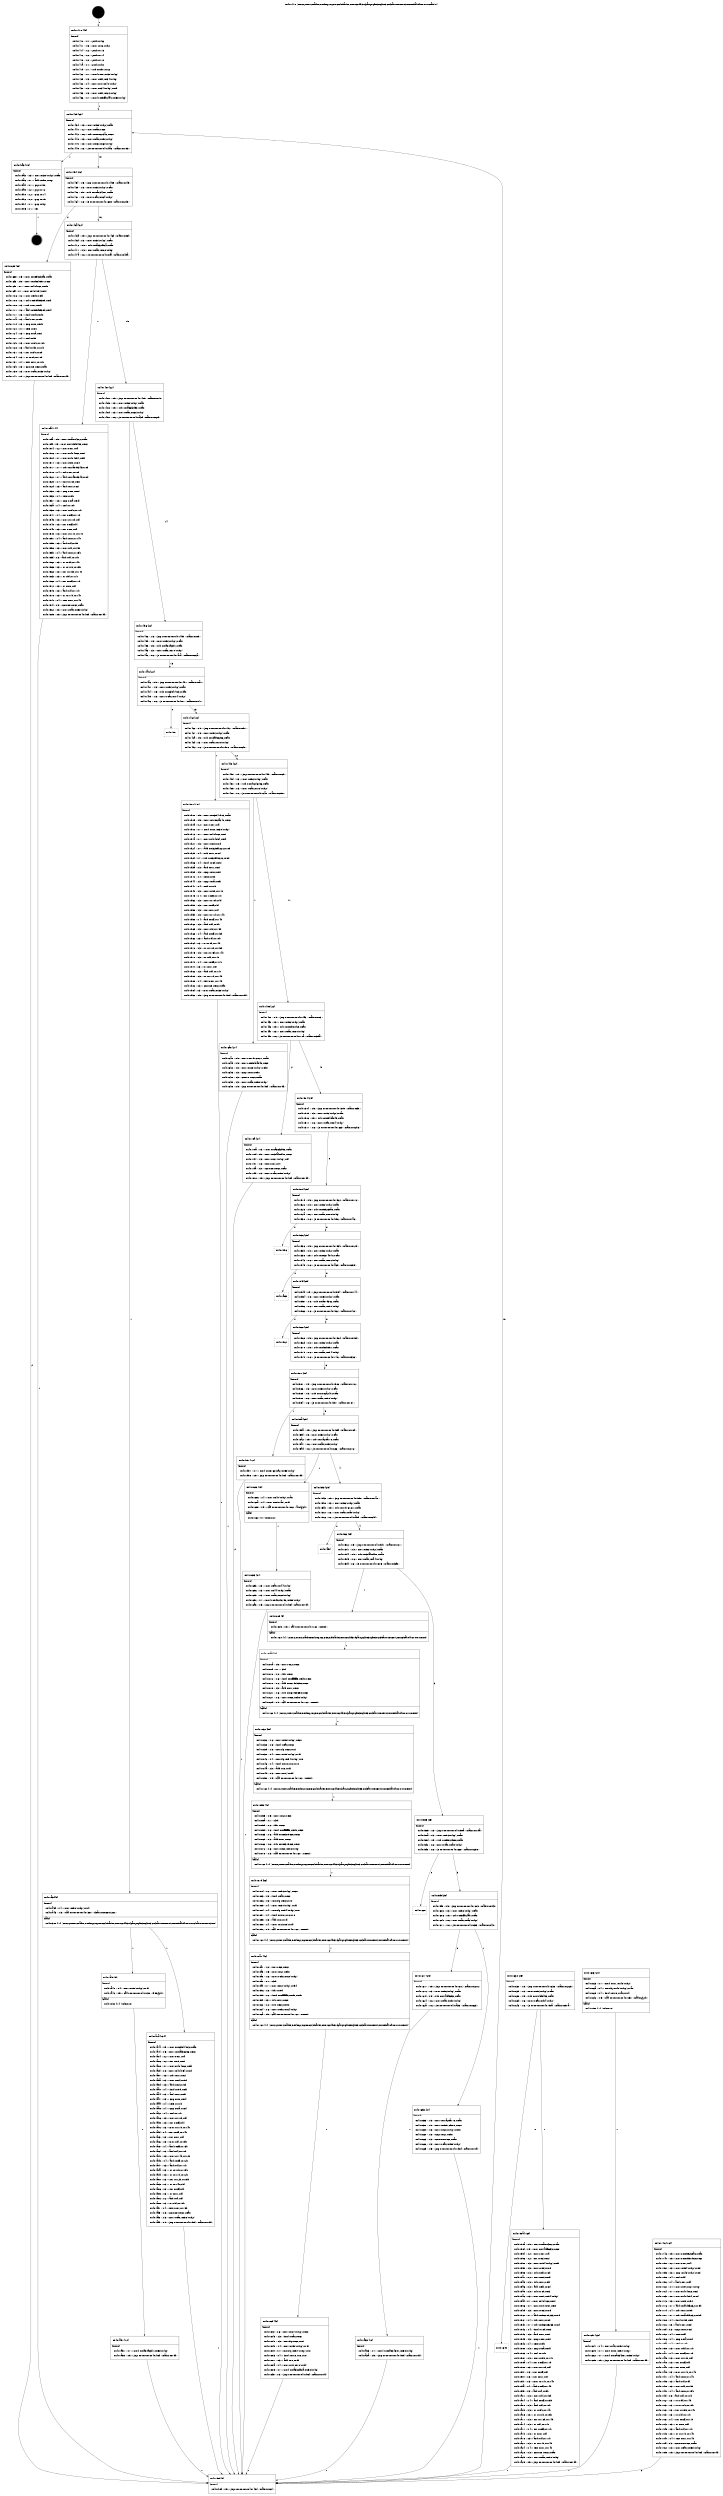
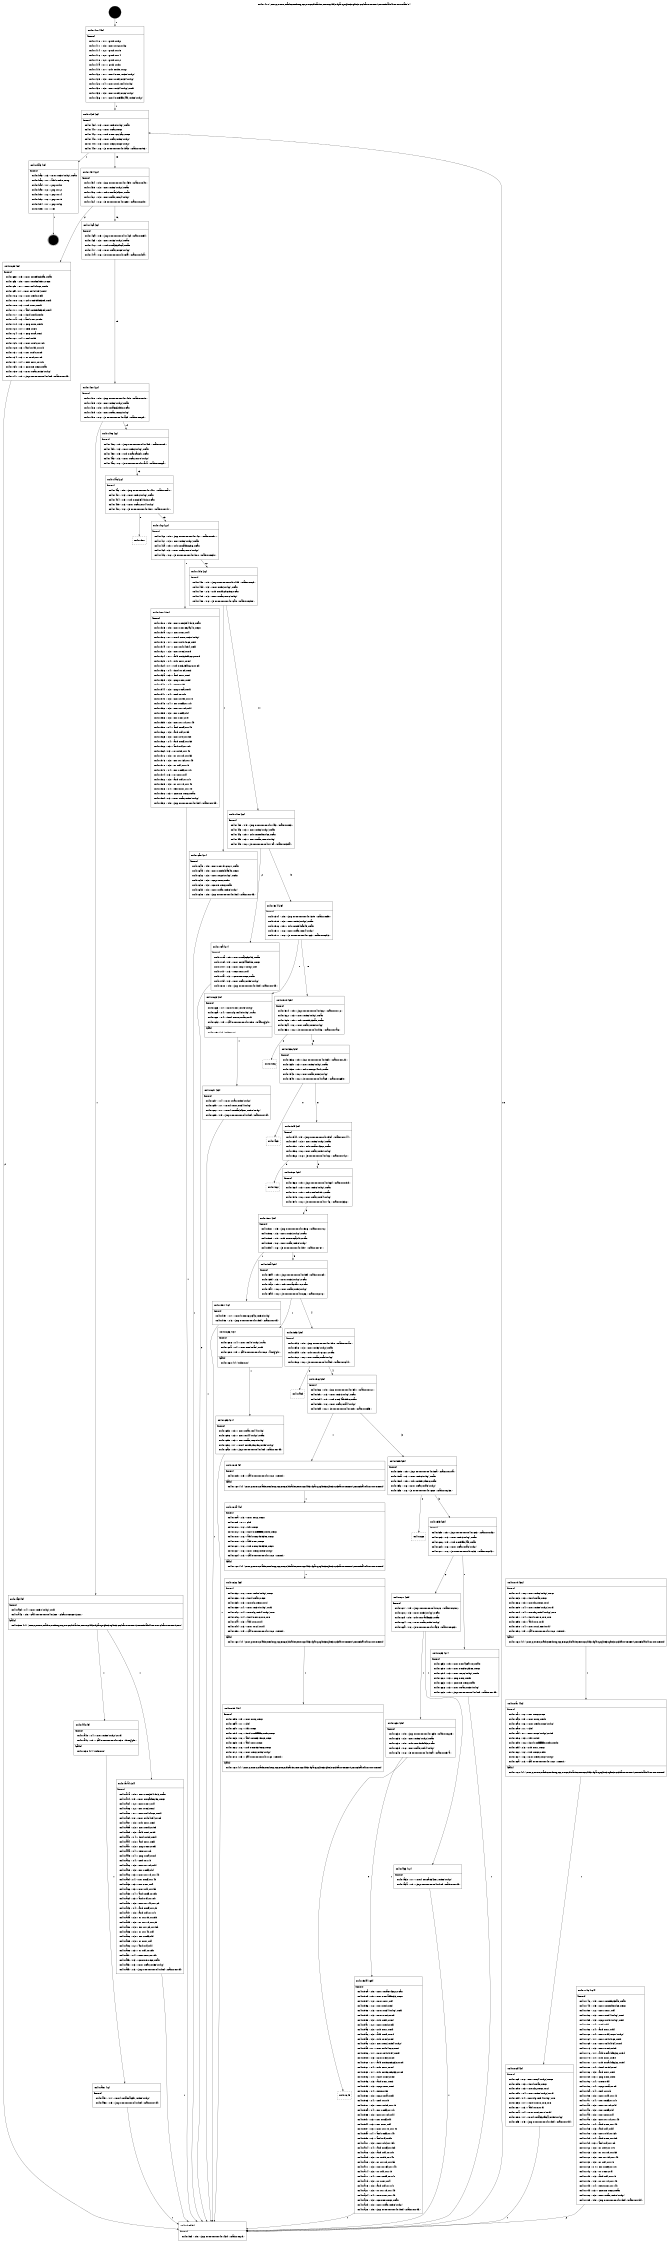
(74, 522) -> none
none -> (292, 970)
none -> (421, 1674)
(331, 1872) -> none
